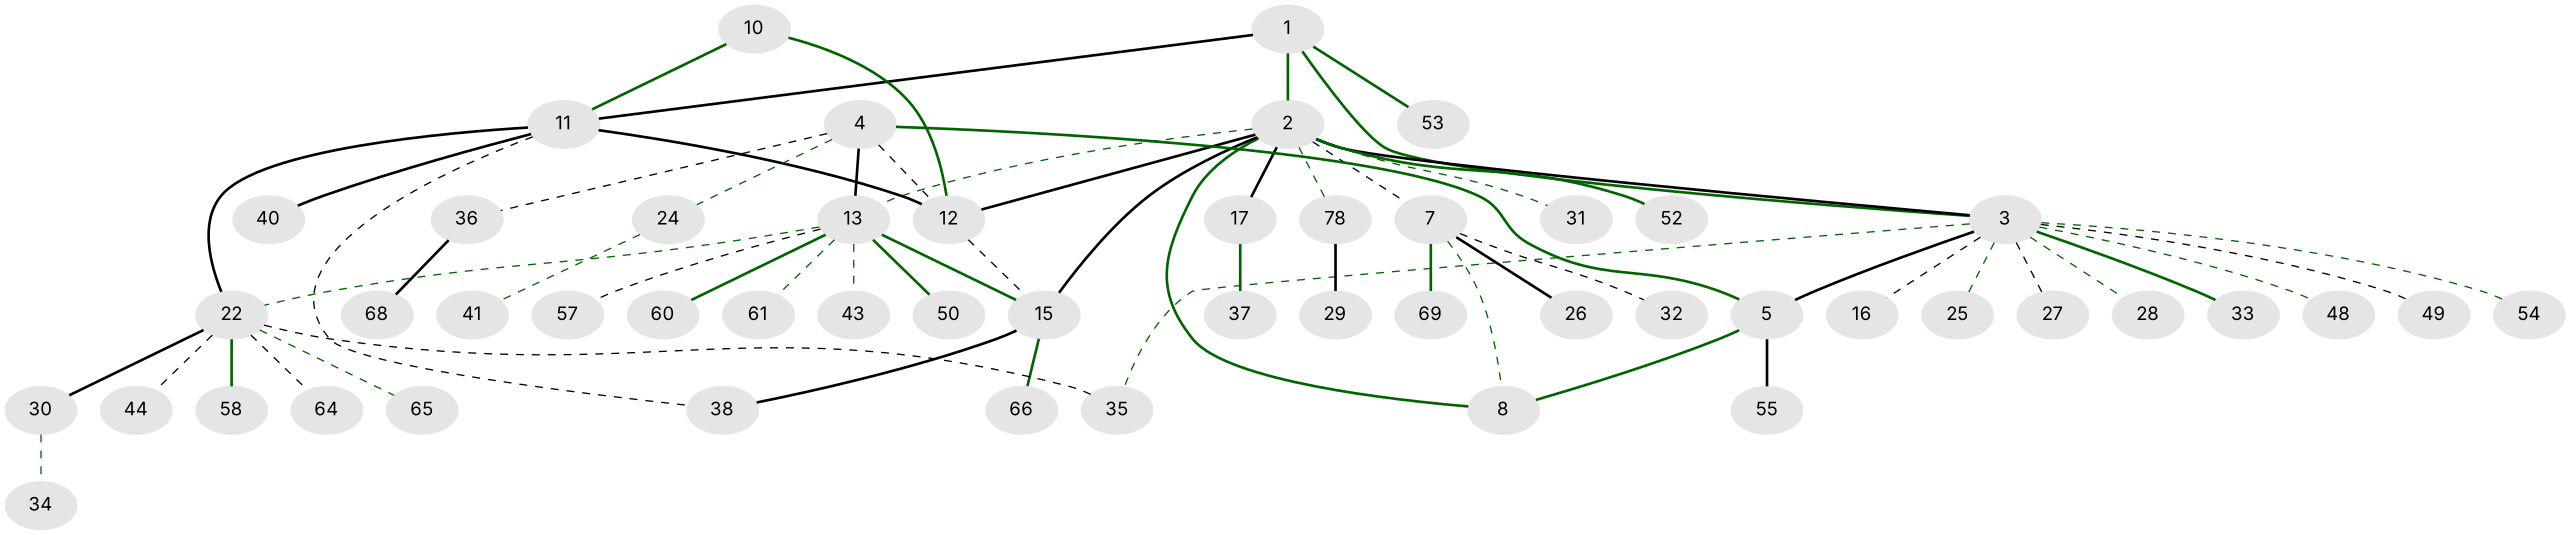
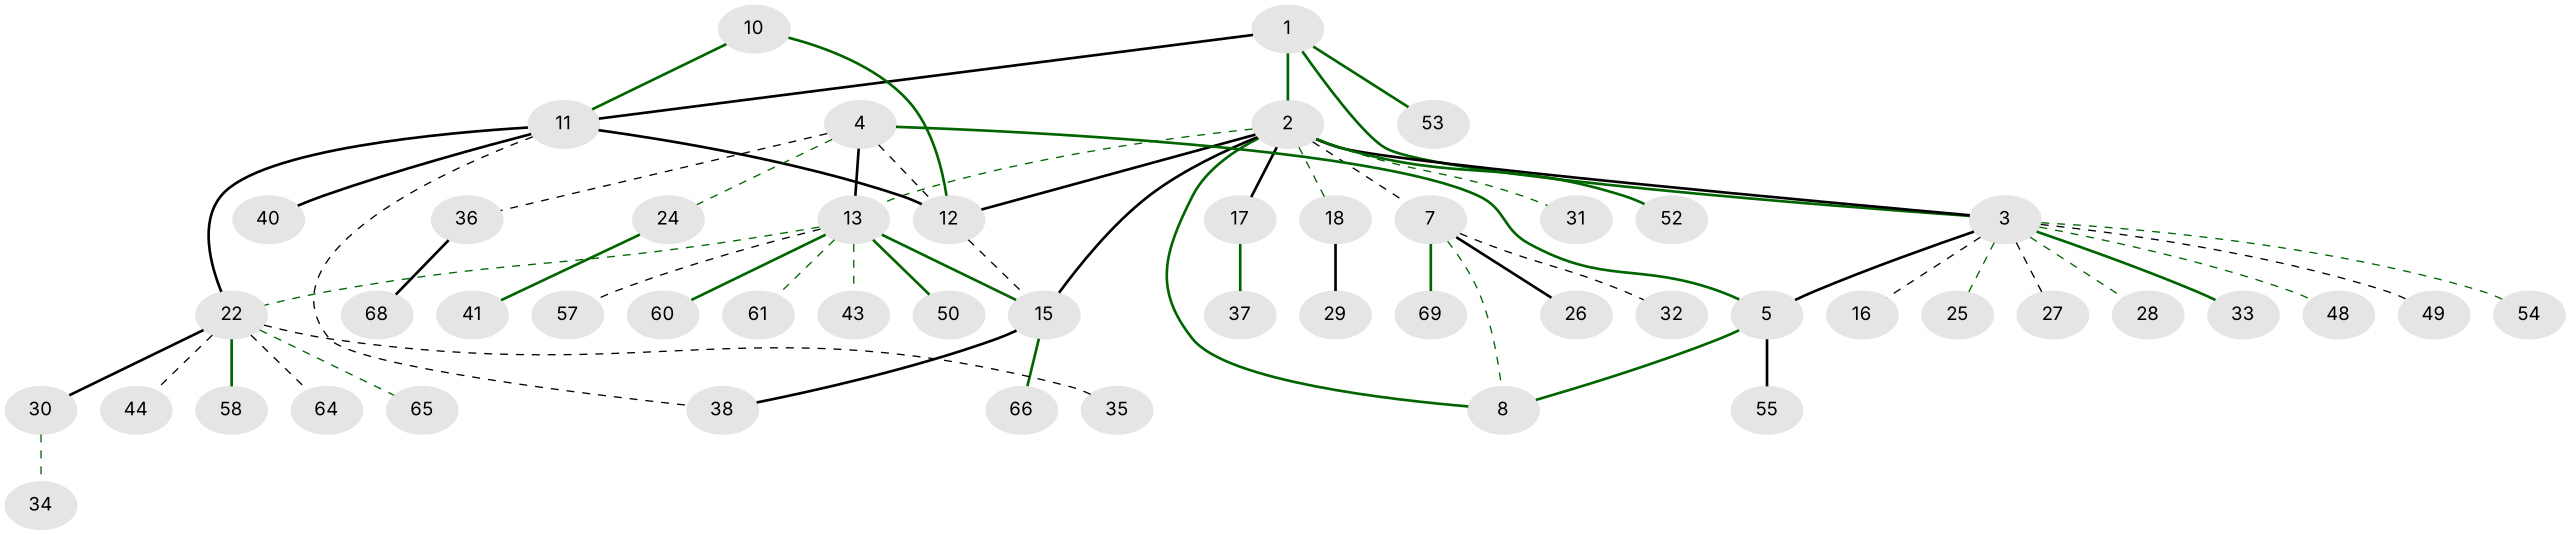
(1336, 220) -> (1336, 220)
(1477, 265) -> none
(564, 271) -> (564, 271)
